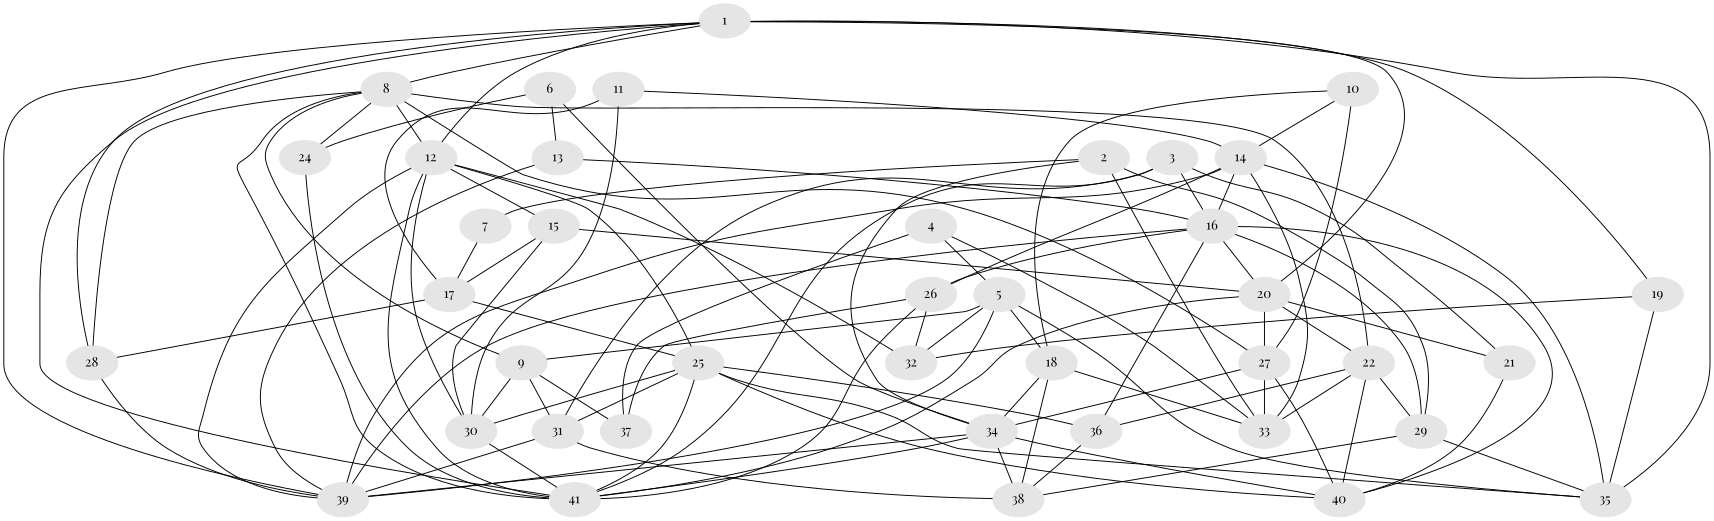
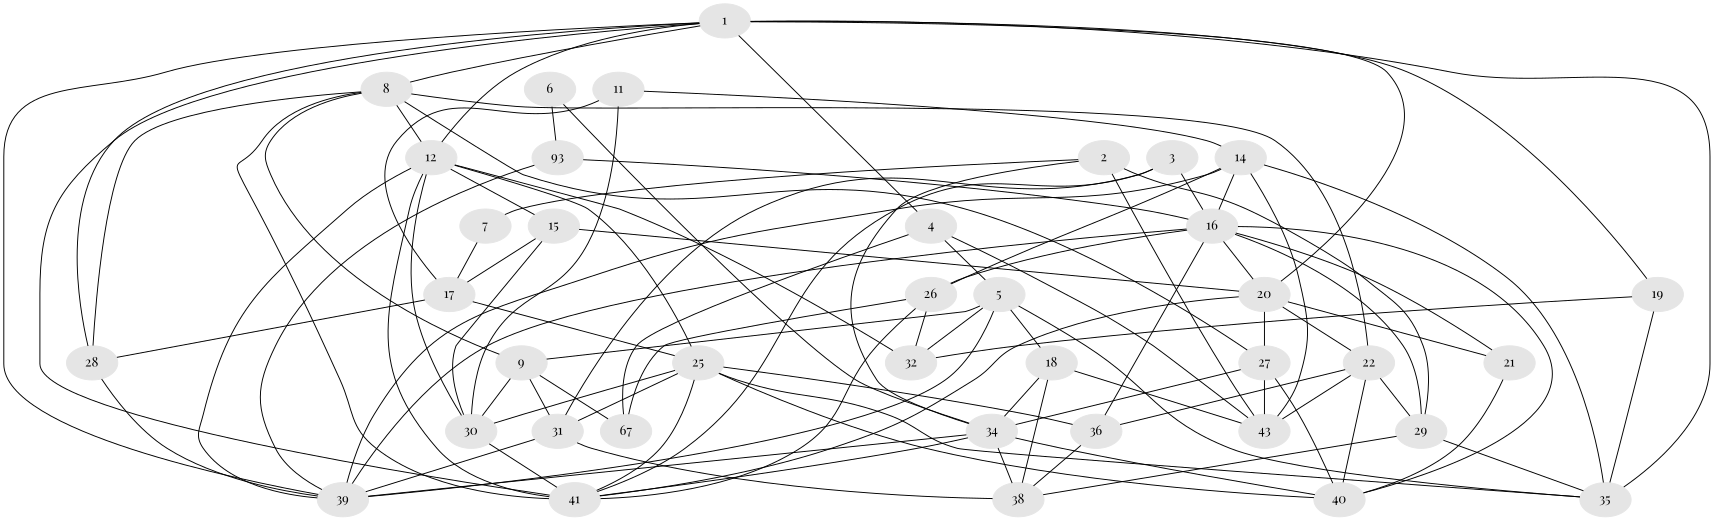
(1353, 89) -> none
none -> (828, 124)
(305, 158) -> none
(558, 158) -> (558, 158)
(1350, 229) -> (1382, 285)
(626, 431) -> (626, 431)
(1264, 431) -> (1264, 431)
